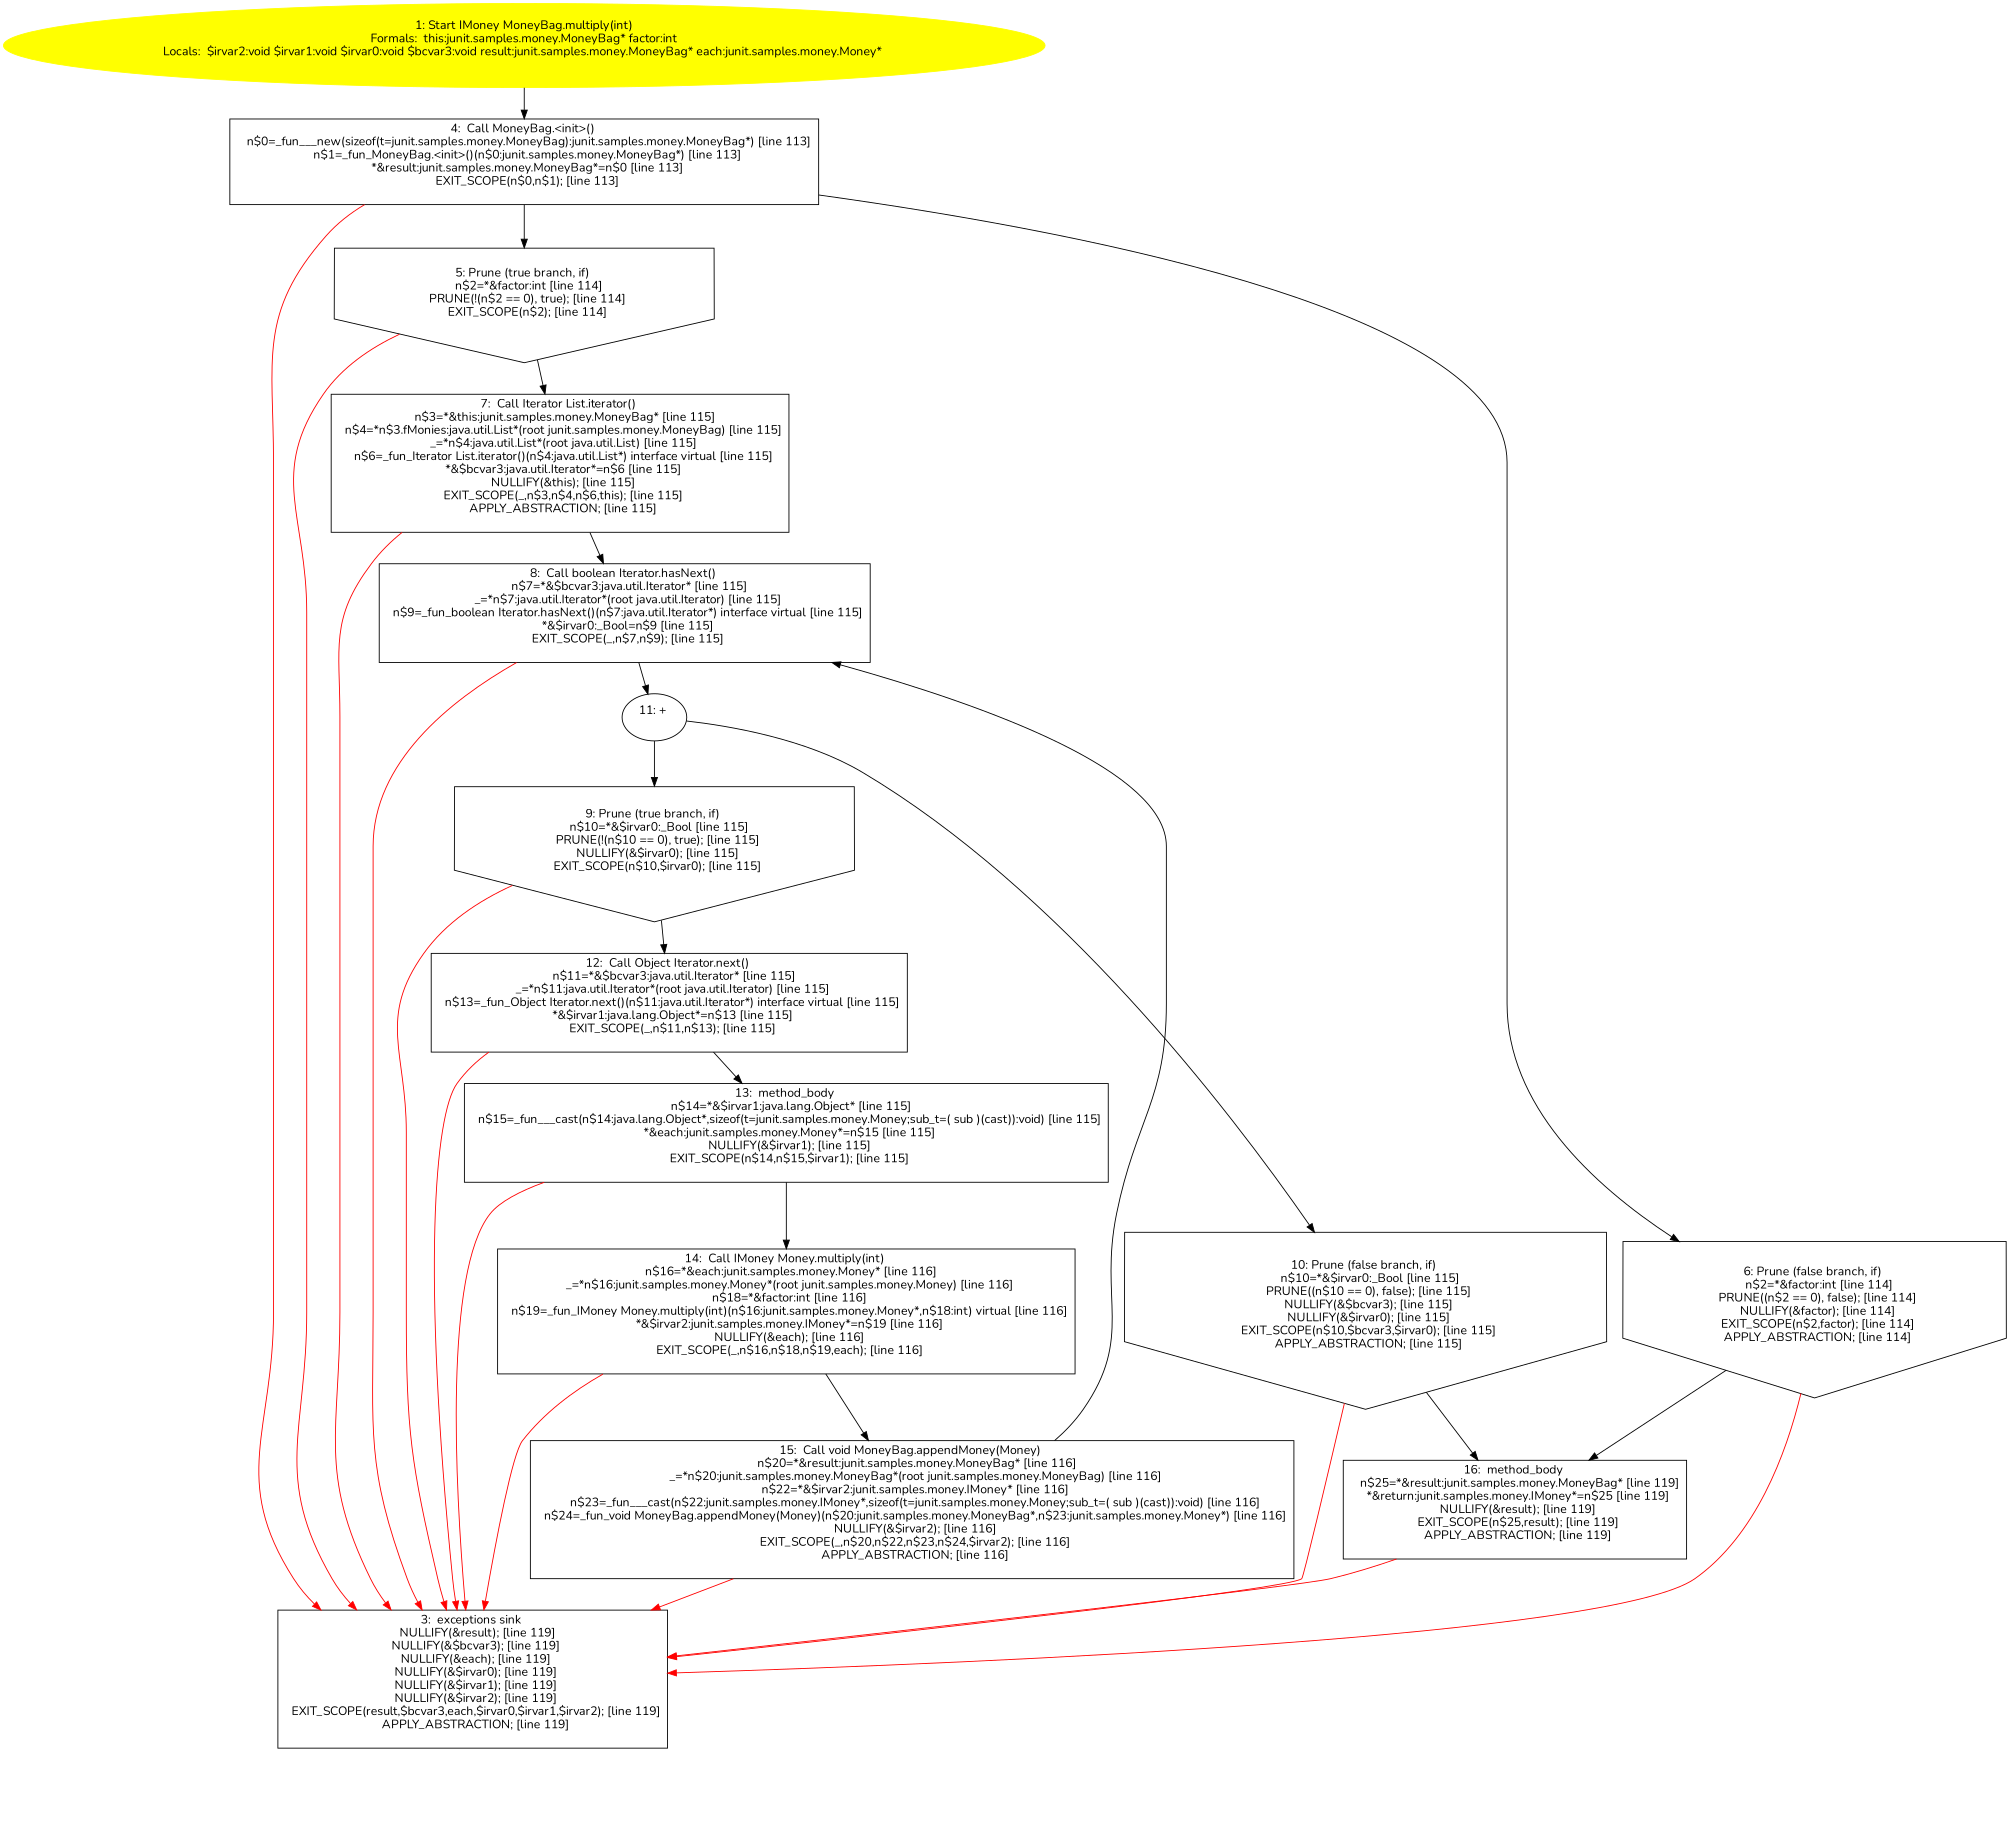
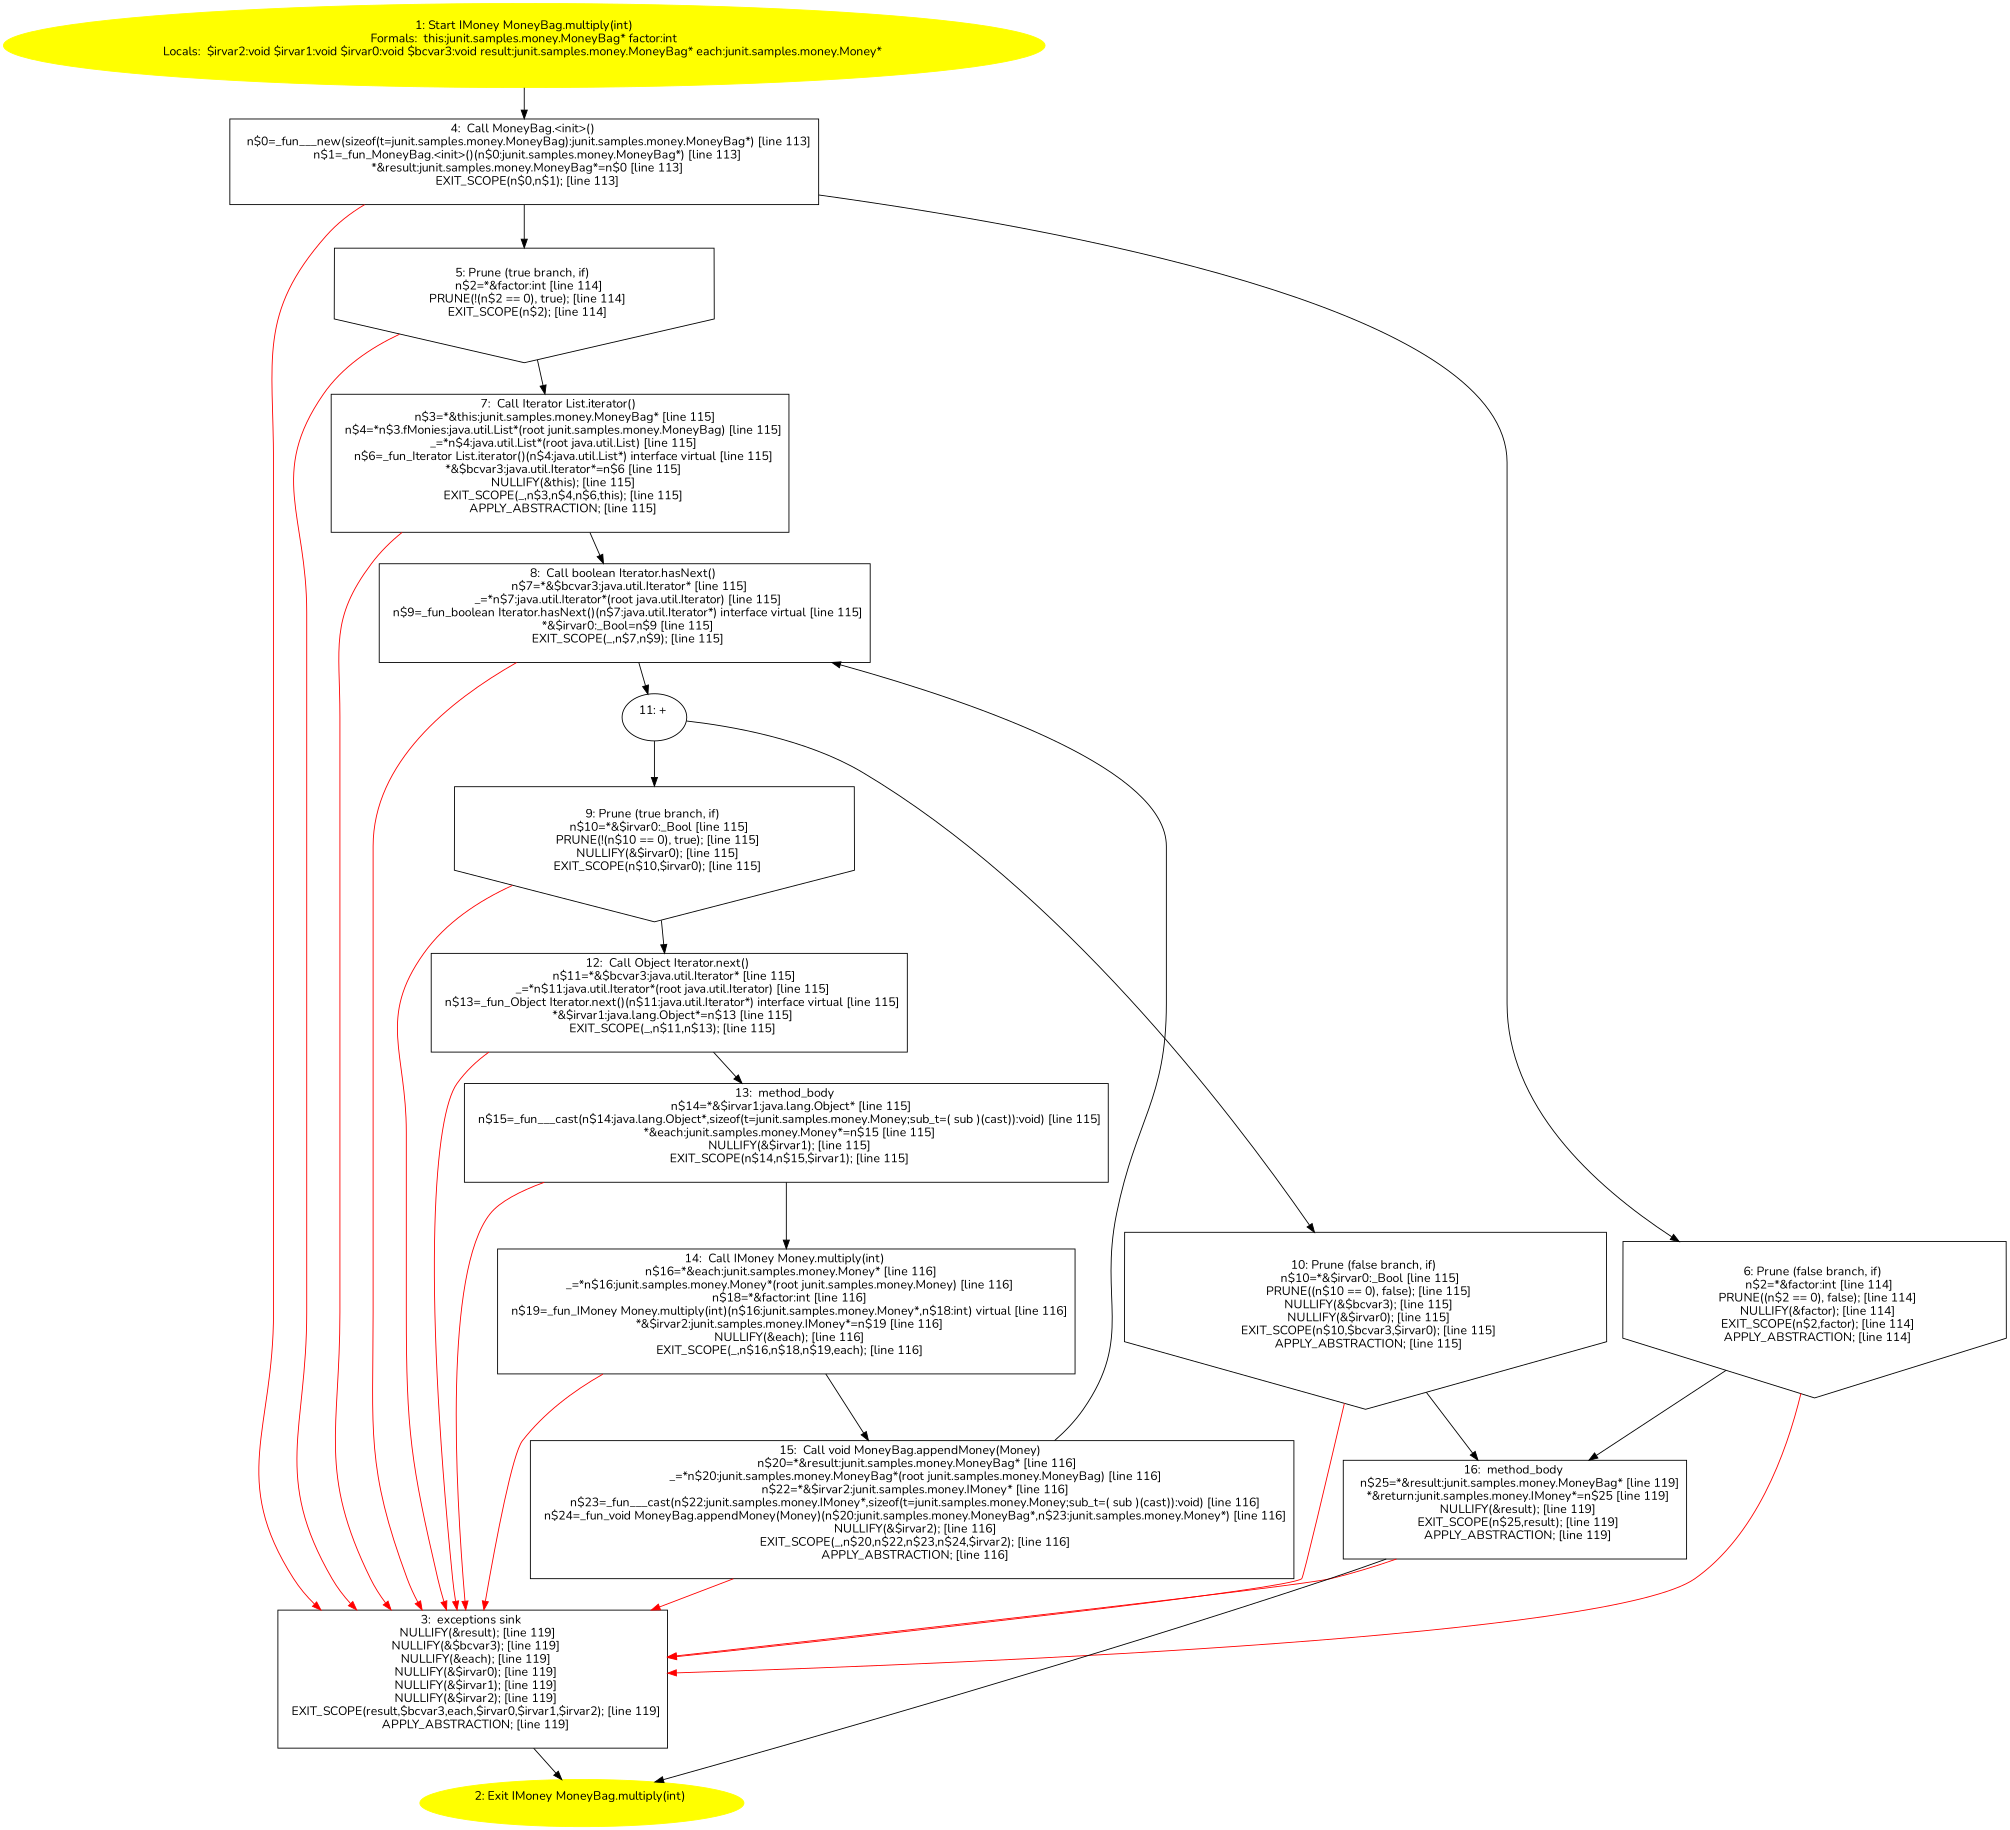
none -> (582, 1803)
